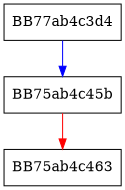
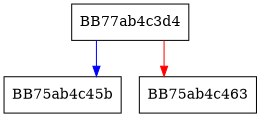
(63, 126) -> (164, 53)
